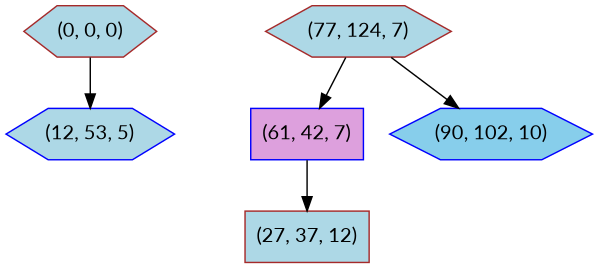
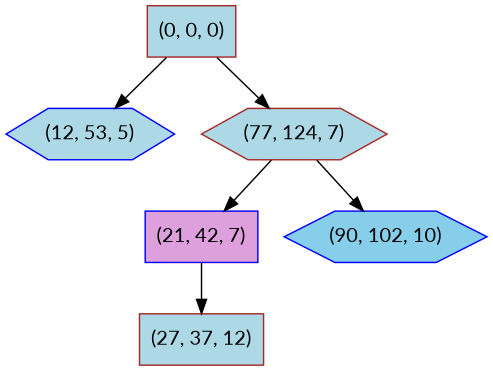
(90, 31) -> (192, 31)
none -> (238, 78)
(307, 134) -> (202, 237)
